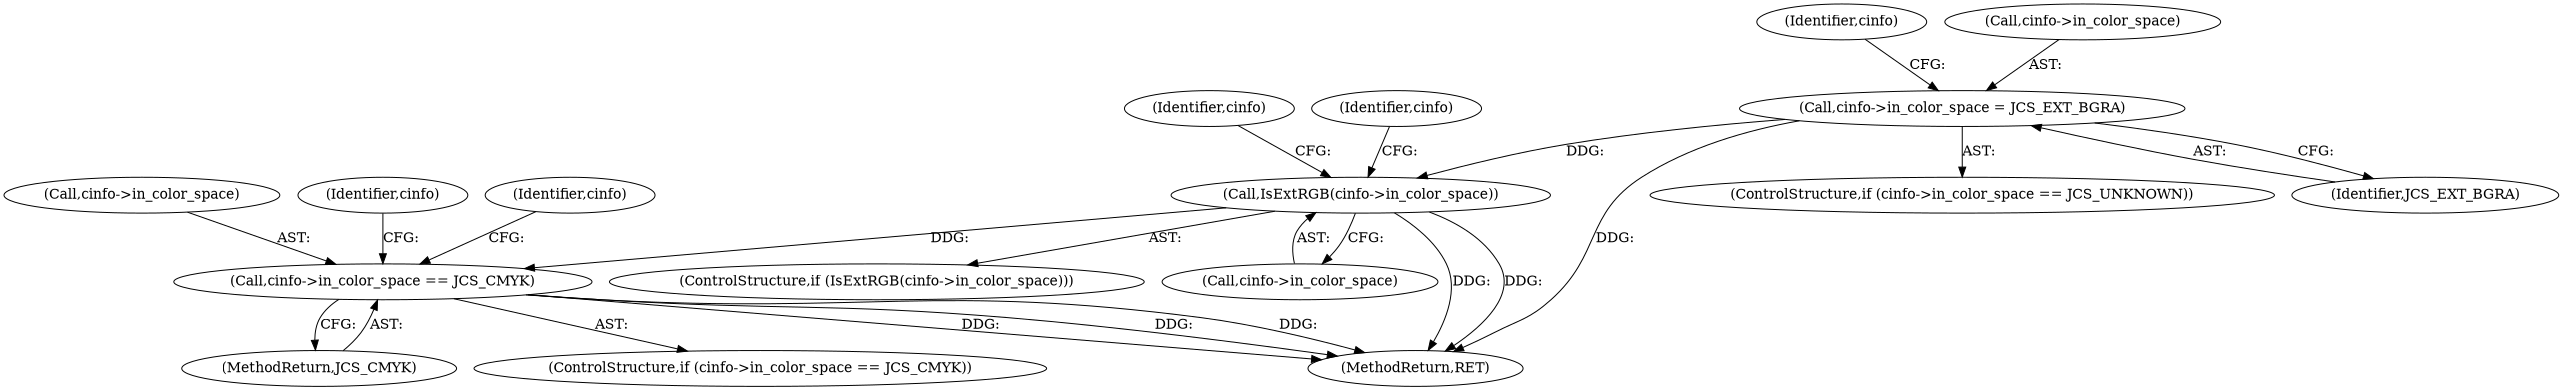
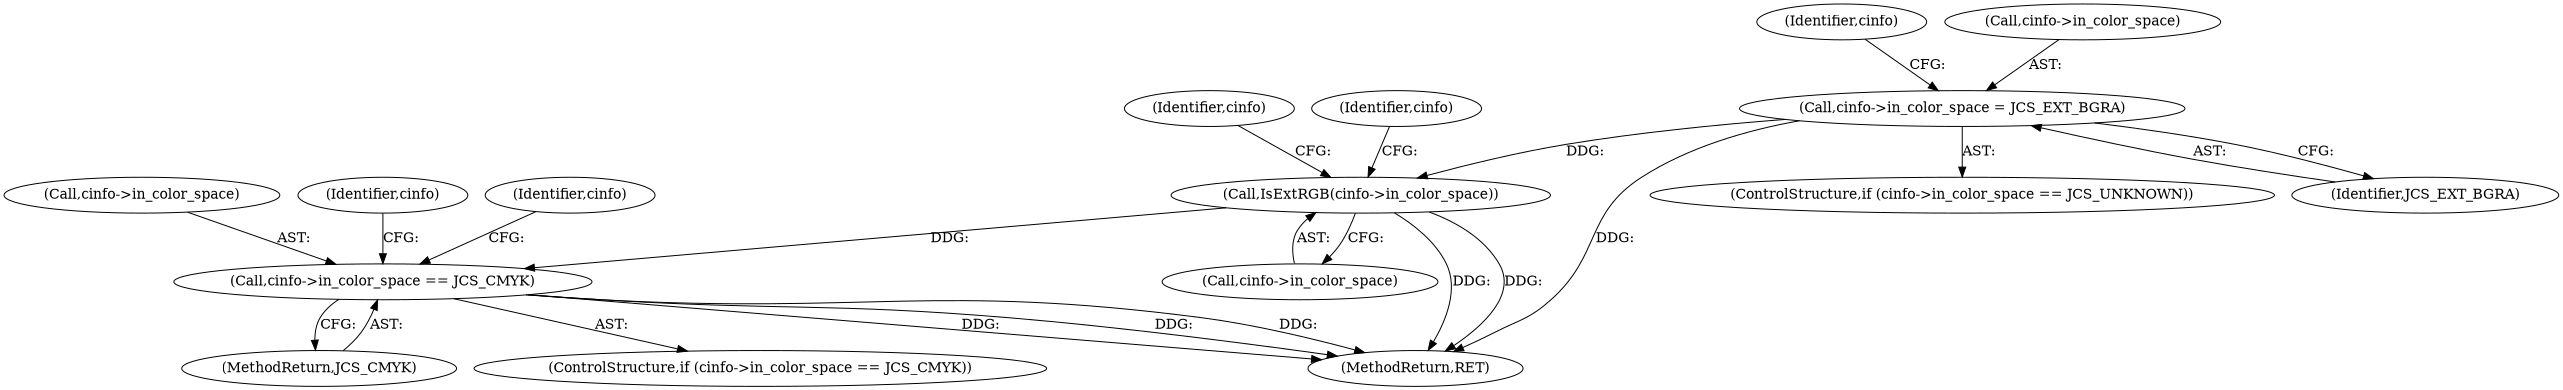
(877, 282) -> none
